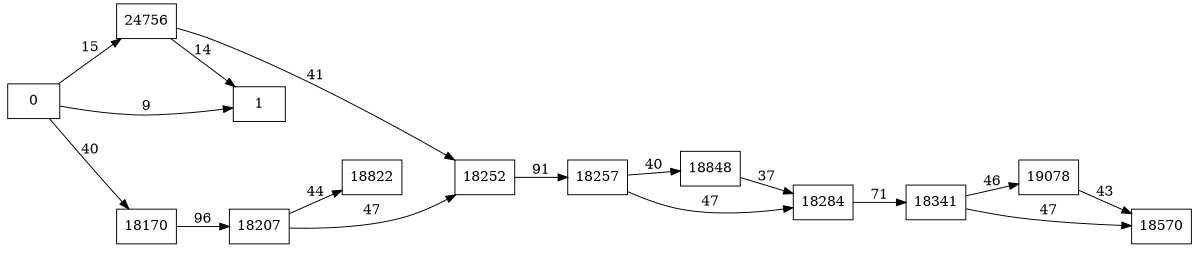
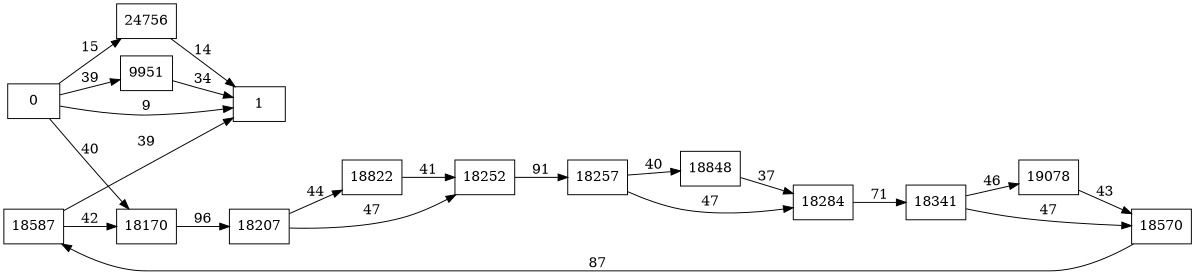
none -> (147, 73)
(314, 85) -> (424, 177)
none -> (34, 227)
